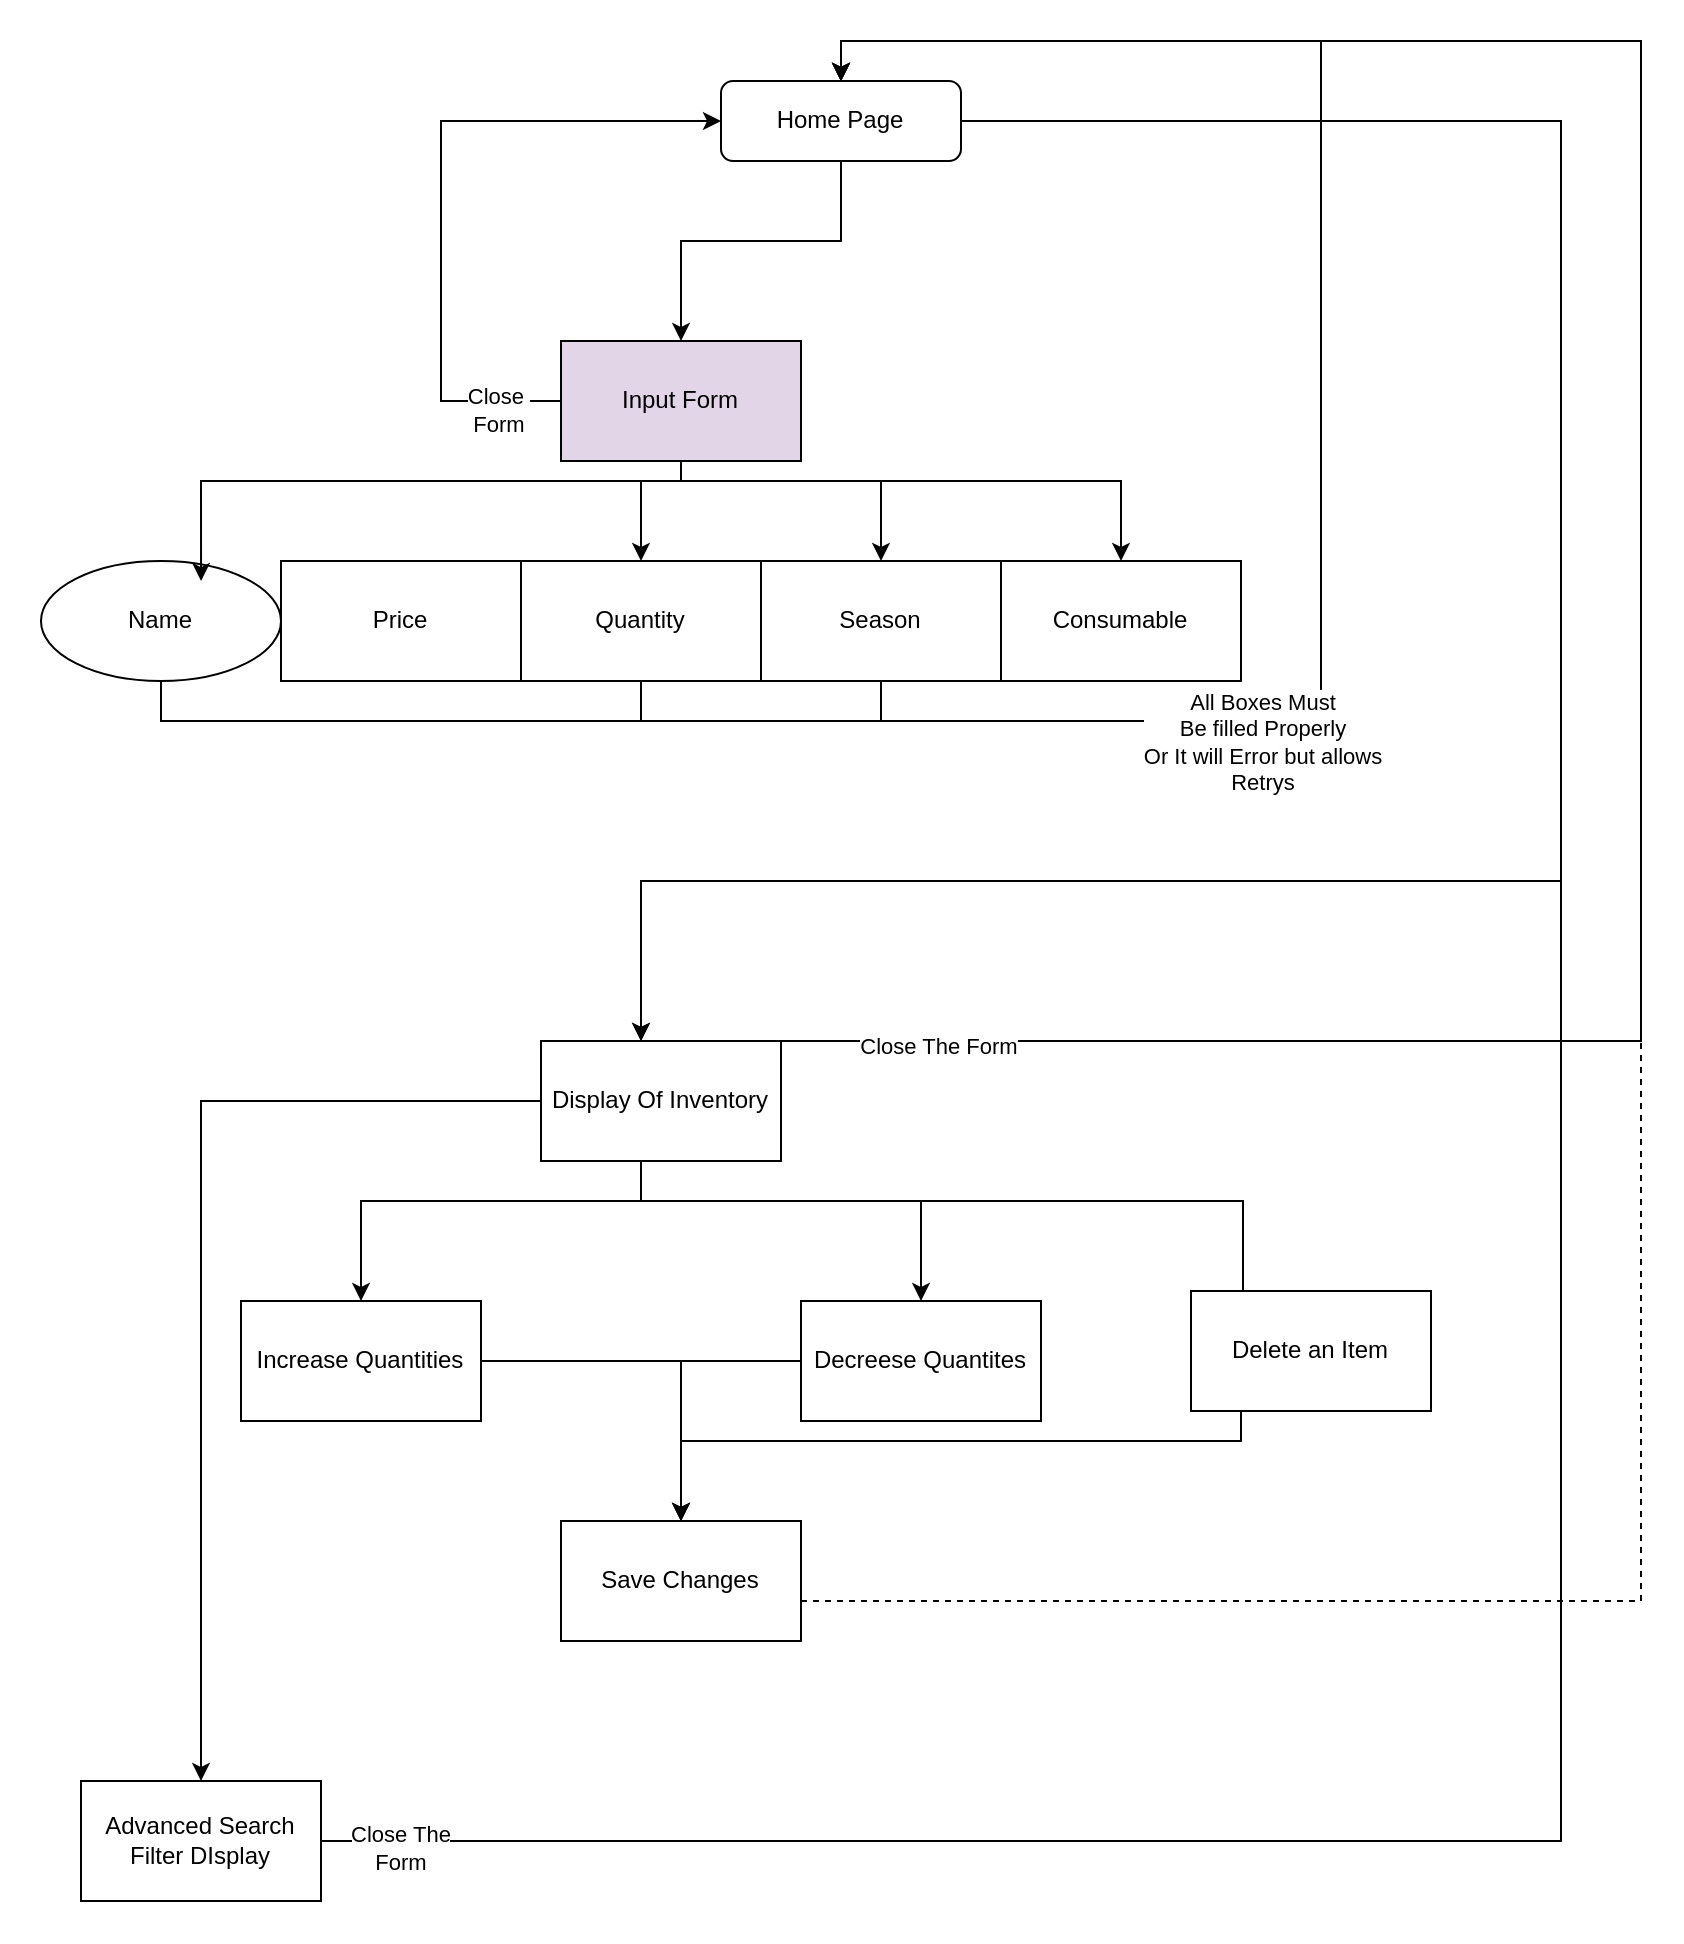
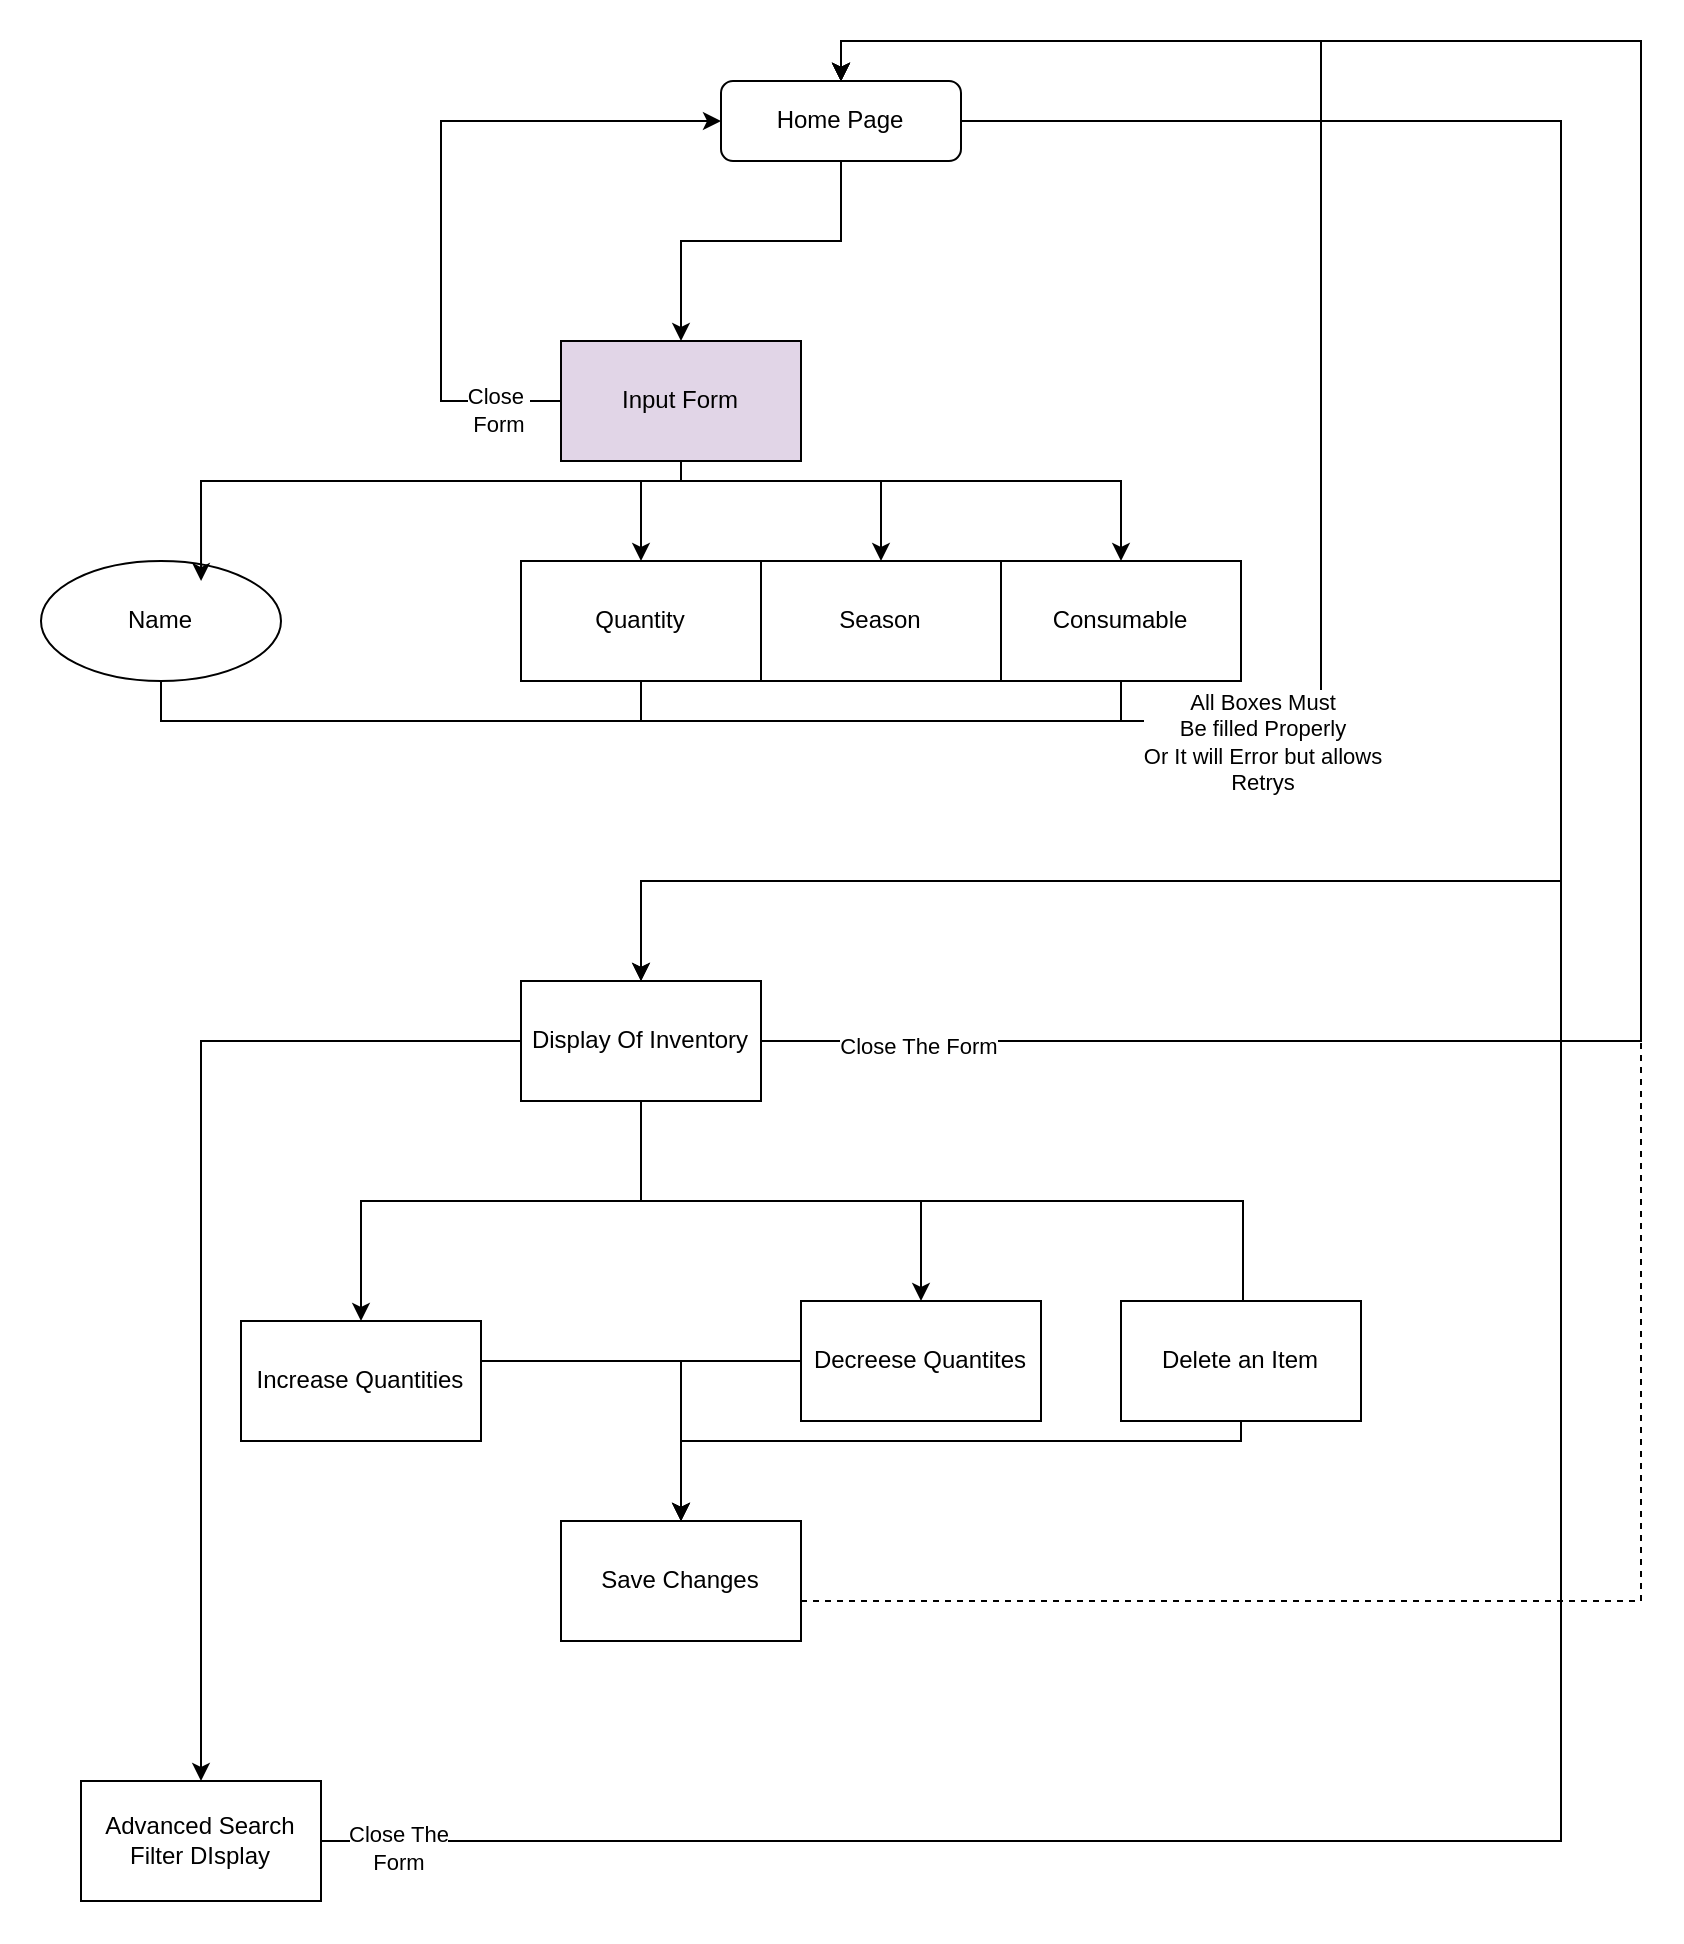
(401, 621) -> none
(881, 699) -> none
none -> (1121, 699)
(661, 1101) -> (641, 1041)
(1311, 1351) -> (1241, 1361)
(361, 1361) -> (361, 1381)
